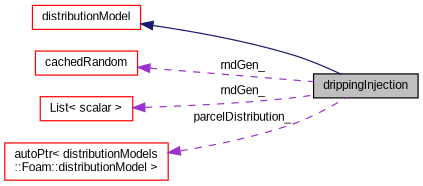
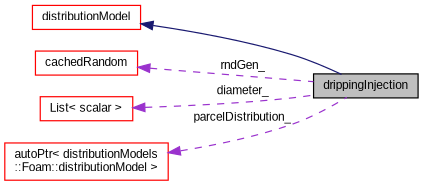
(241, 91) -> (241, 91)
